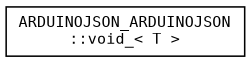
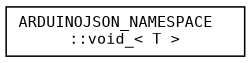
(125, 32) -> (125, 32)
